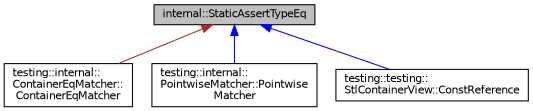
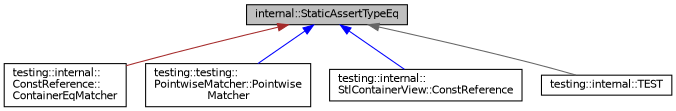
(68, 85) -> (65, 85)
(234, 85) -> (228, 85)
(432, 85) -> (426, 85)
none -> (607, 85)
